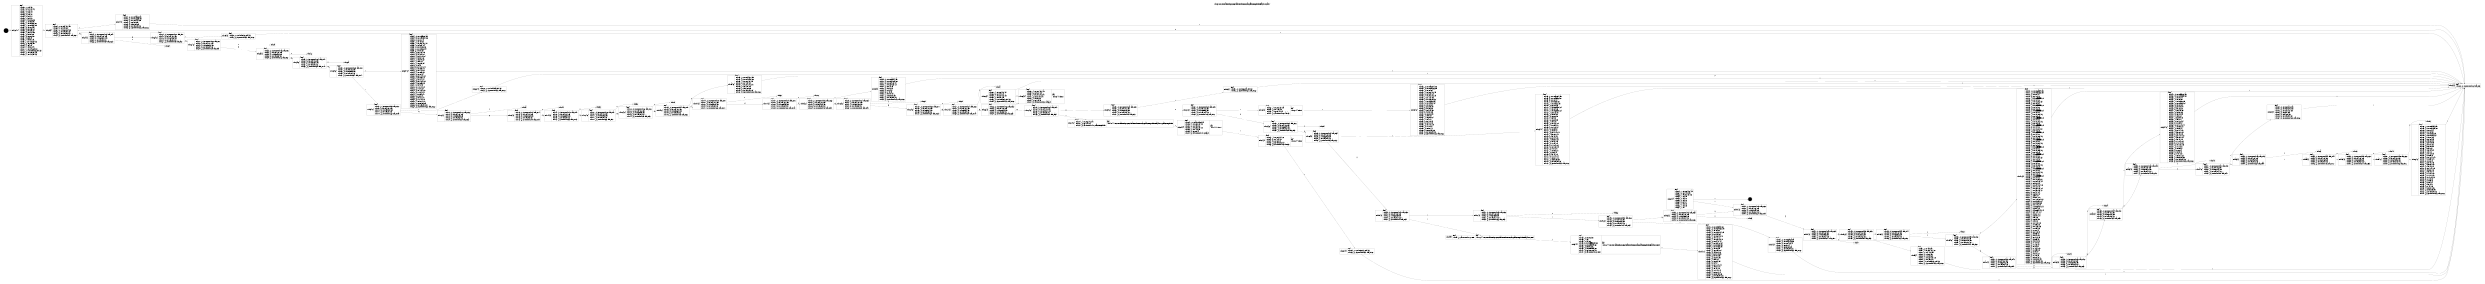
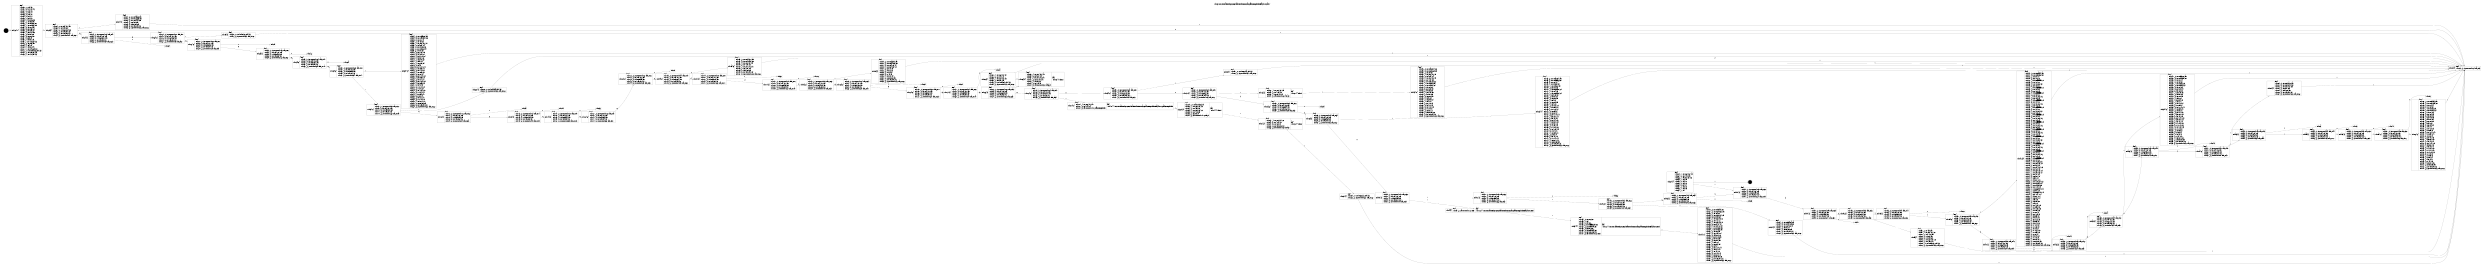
(636, 104) -> none
